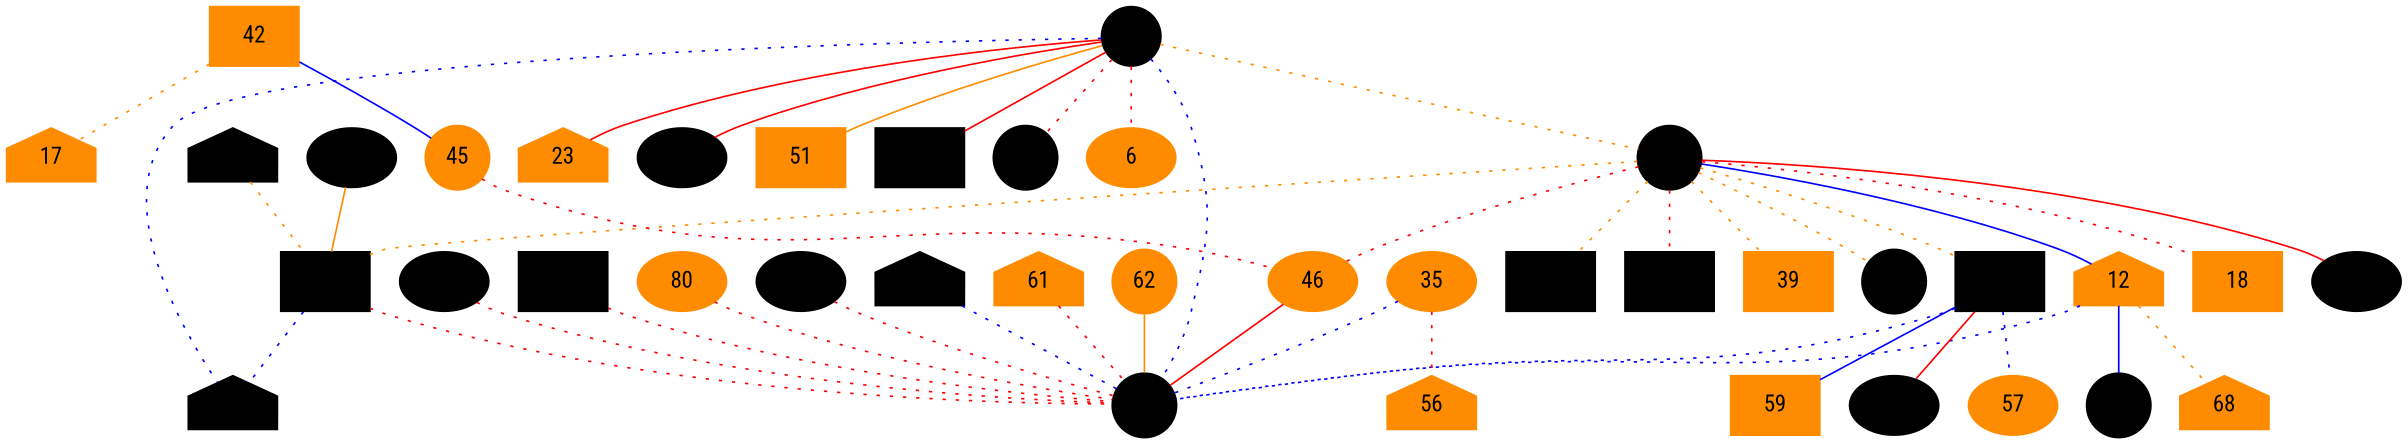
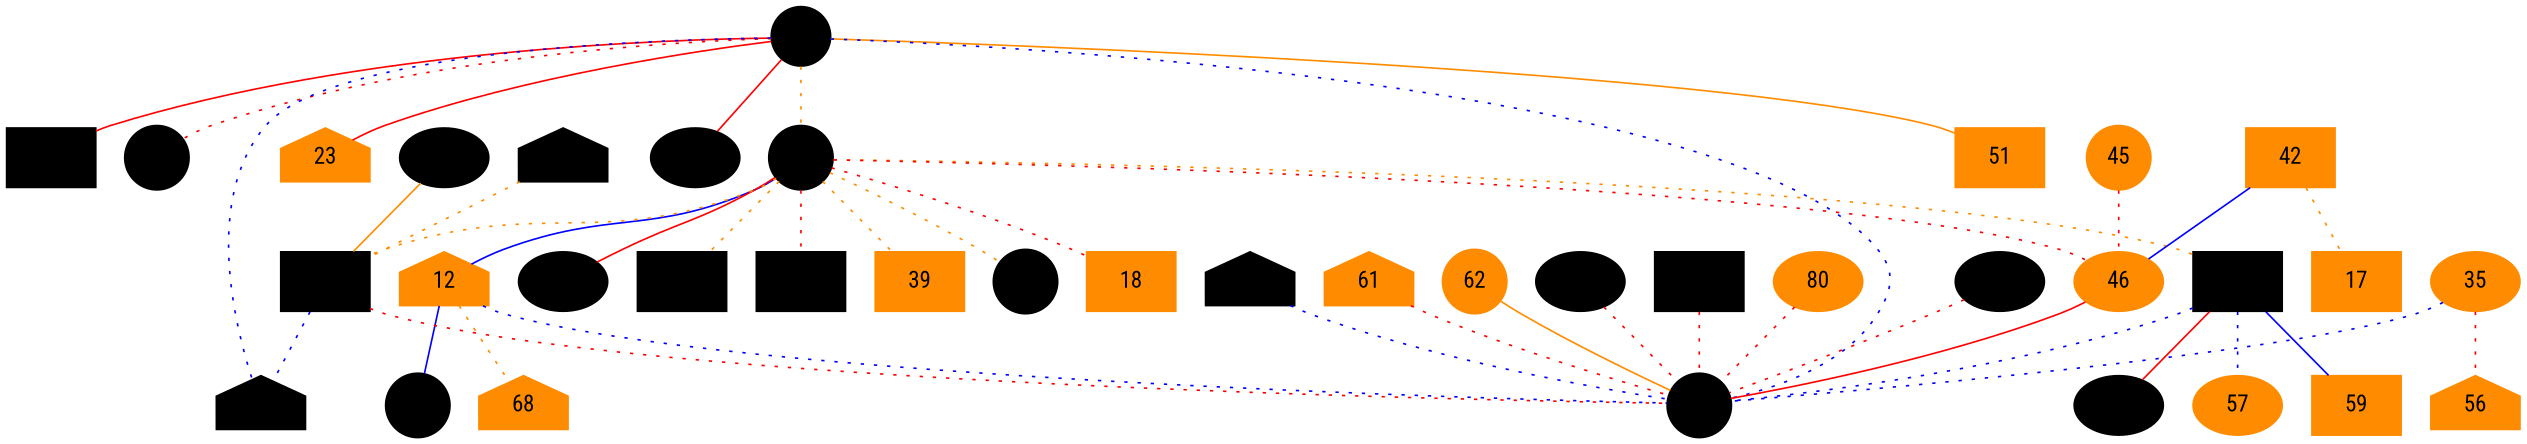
(366, 99) -> (2199, 223)
(51, 158) -> (2357, 282)
(1131, 158) -> none
